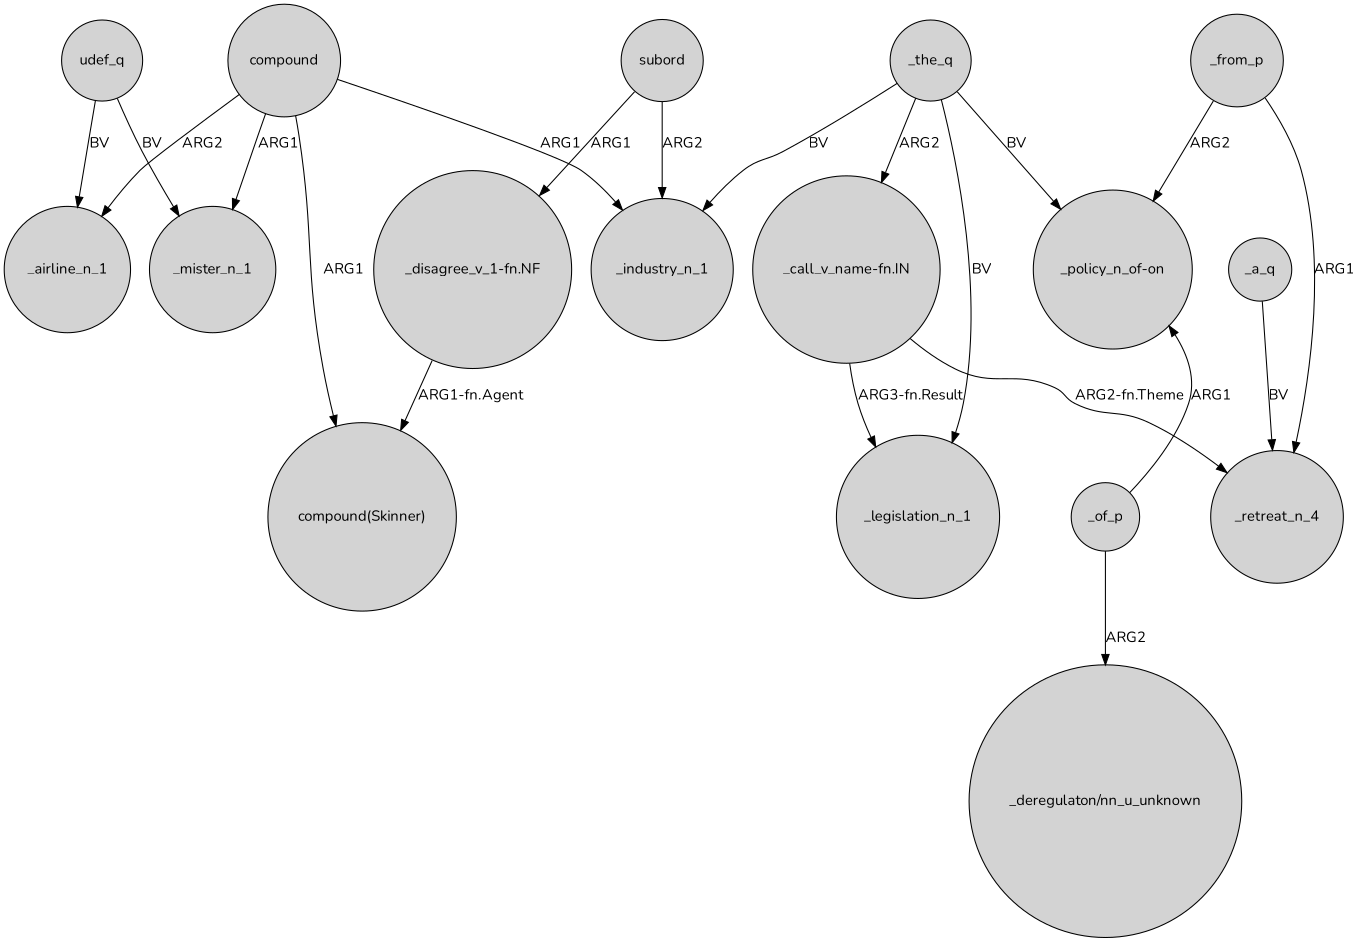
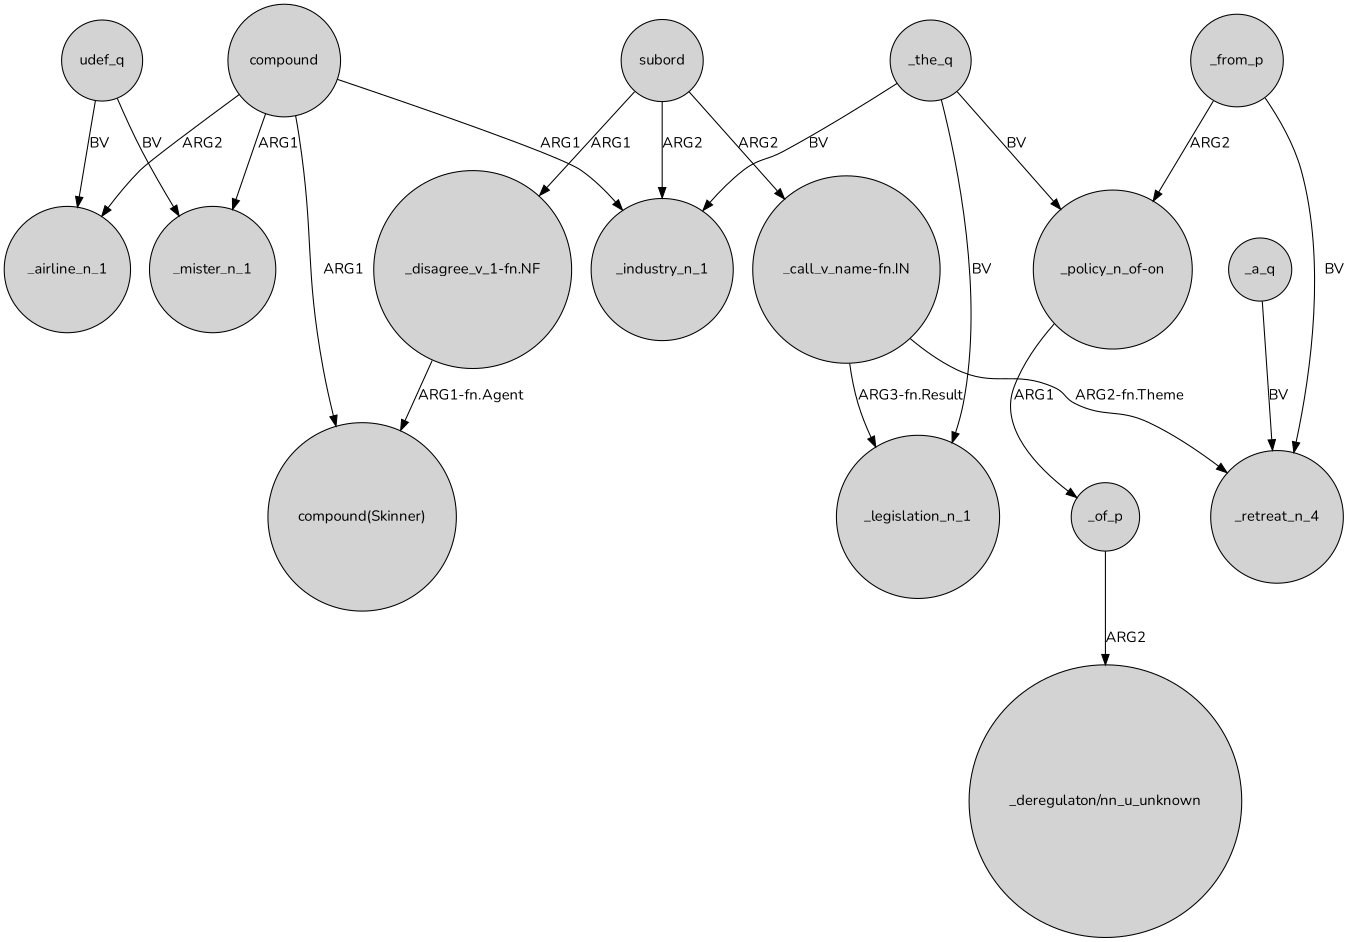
(901, 135) -> (733, 141)
(1334, 270) -> (1334, 270)
(1182, 420) -> (1011, 412)
